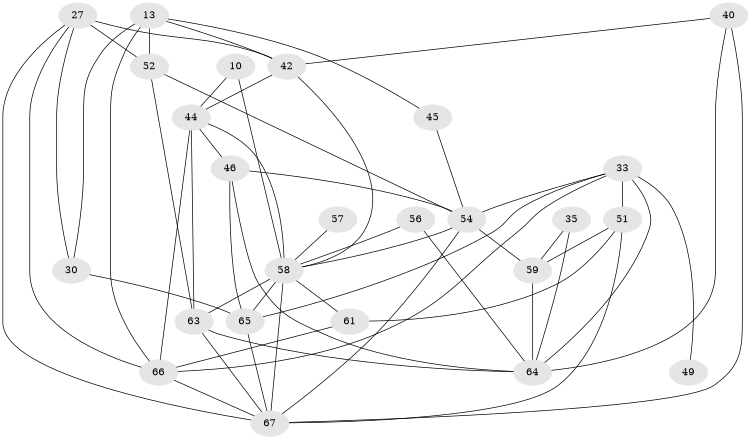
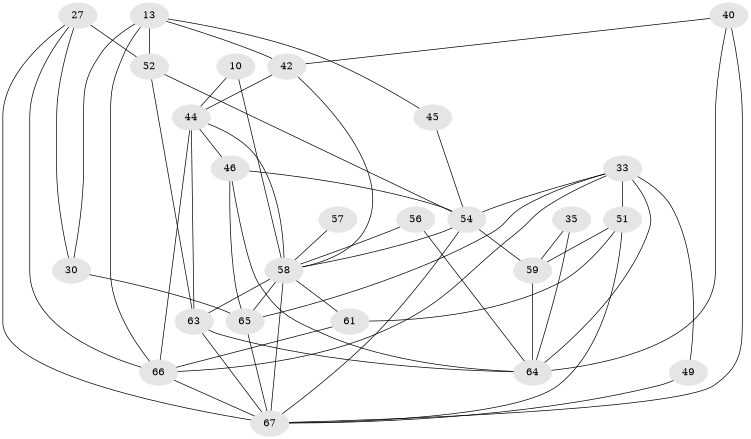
(184, 38) -> none
none -> (560, 404)
